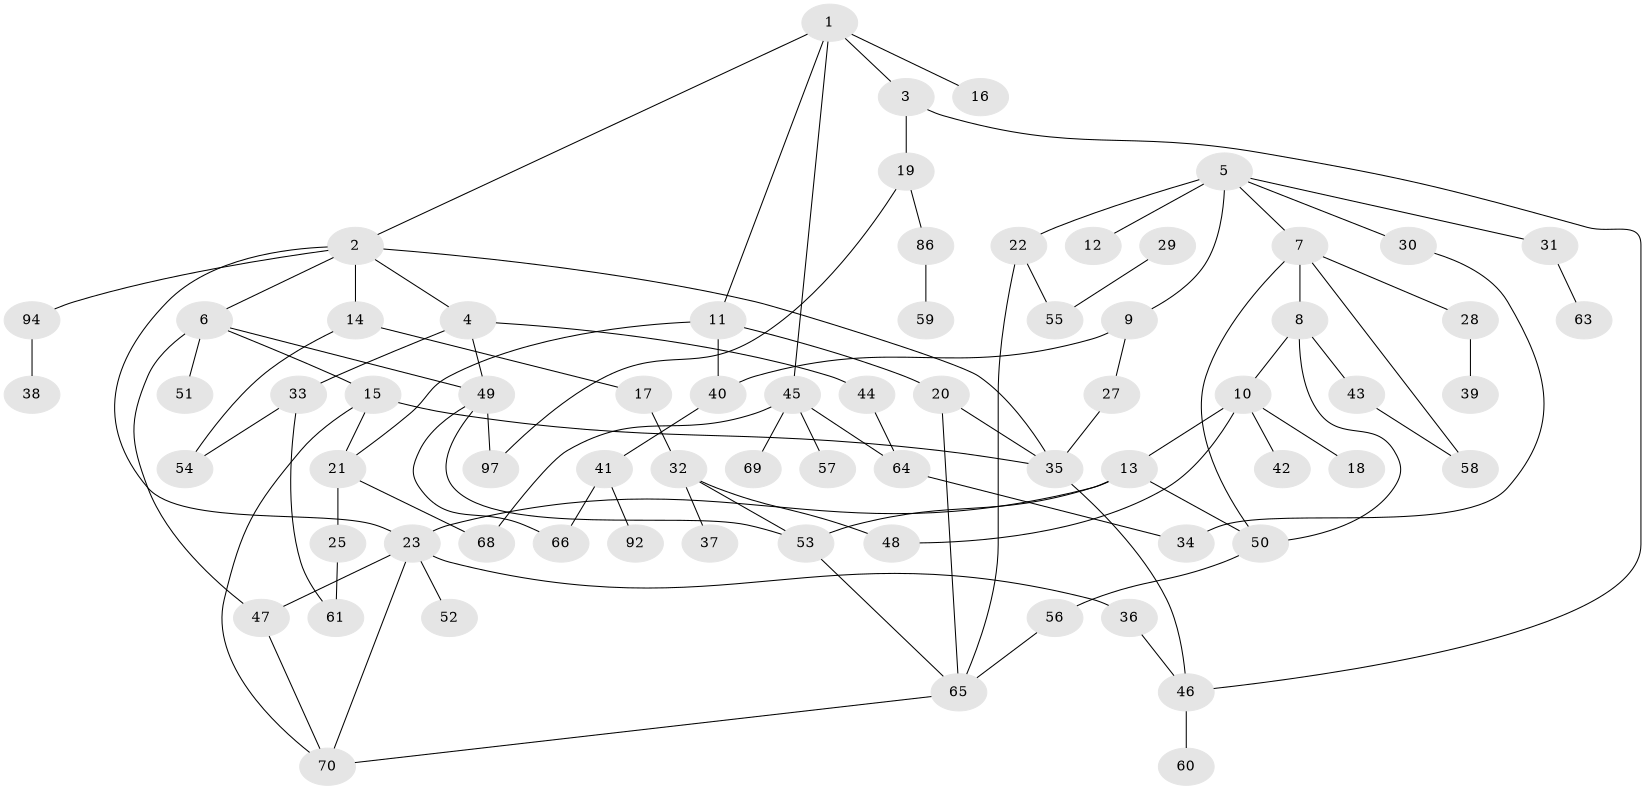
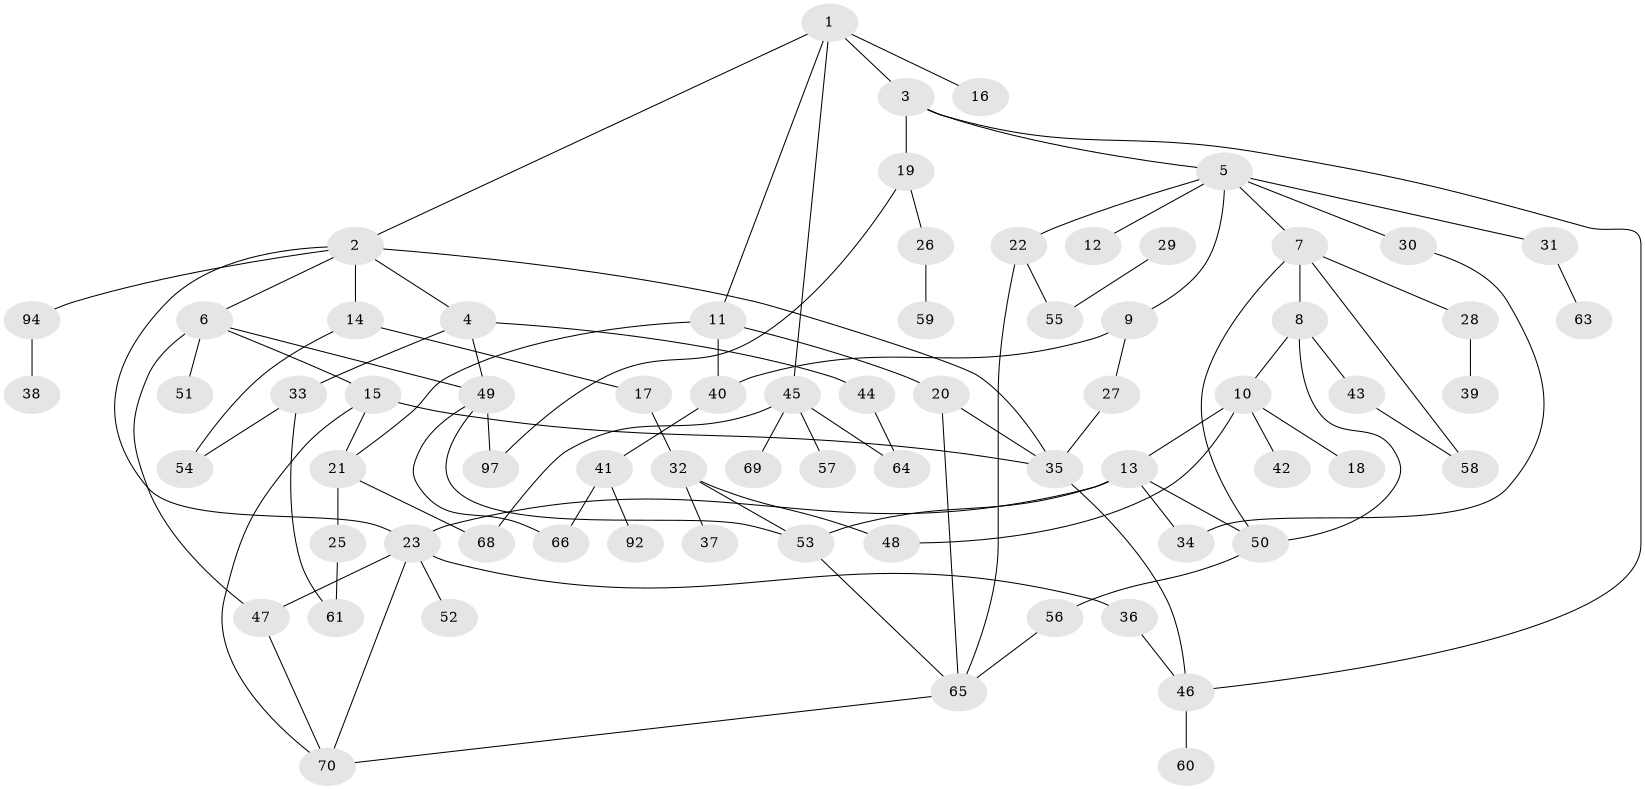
none -> (1061, 146)
(926, 246) -> (926, 246)
(1044, 506) -> (1158, 506)
